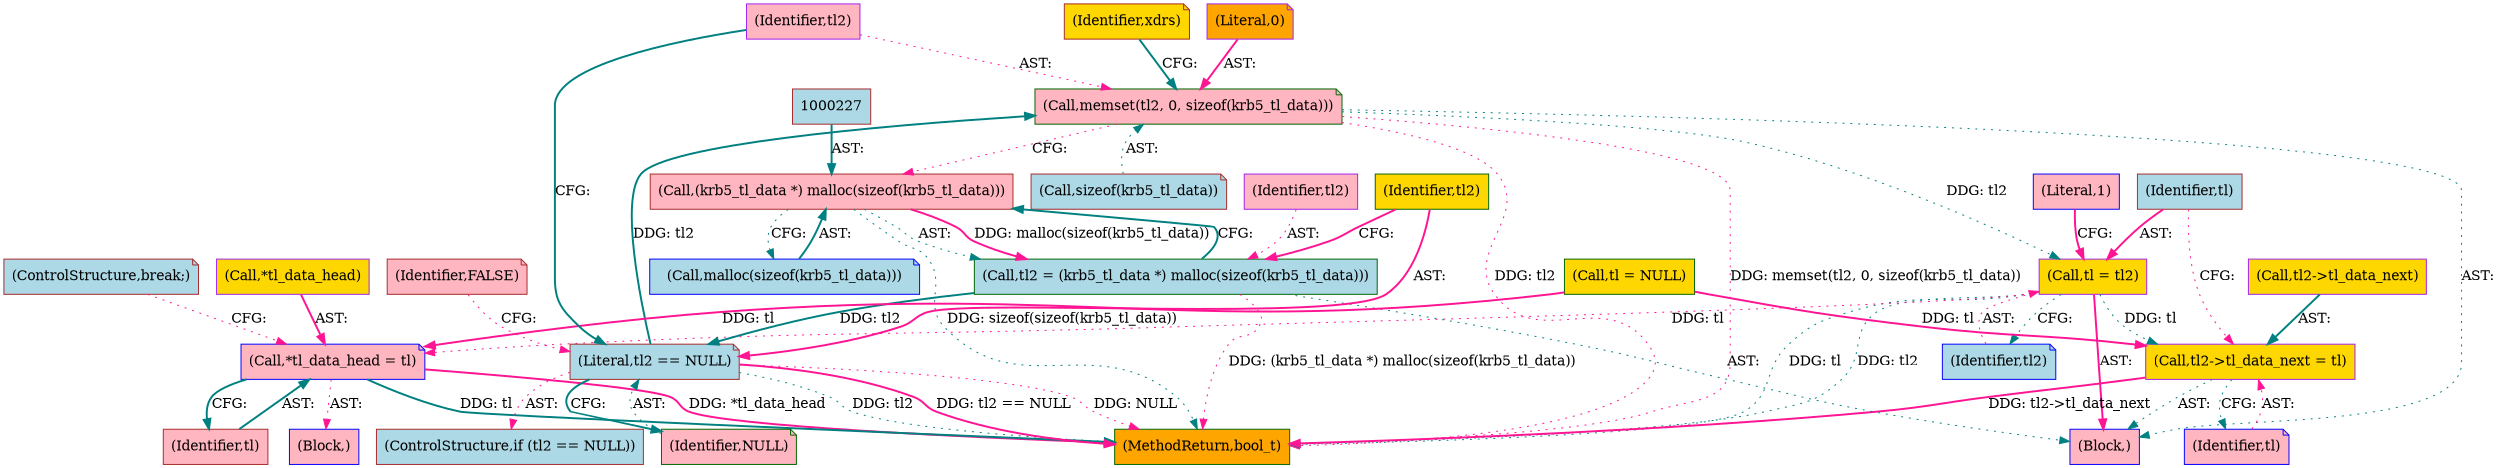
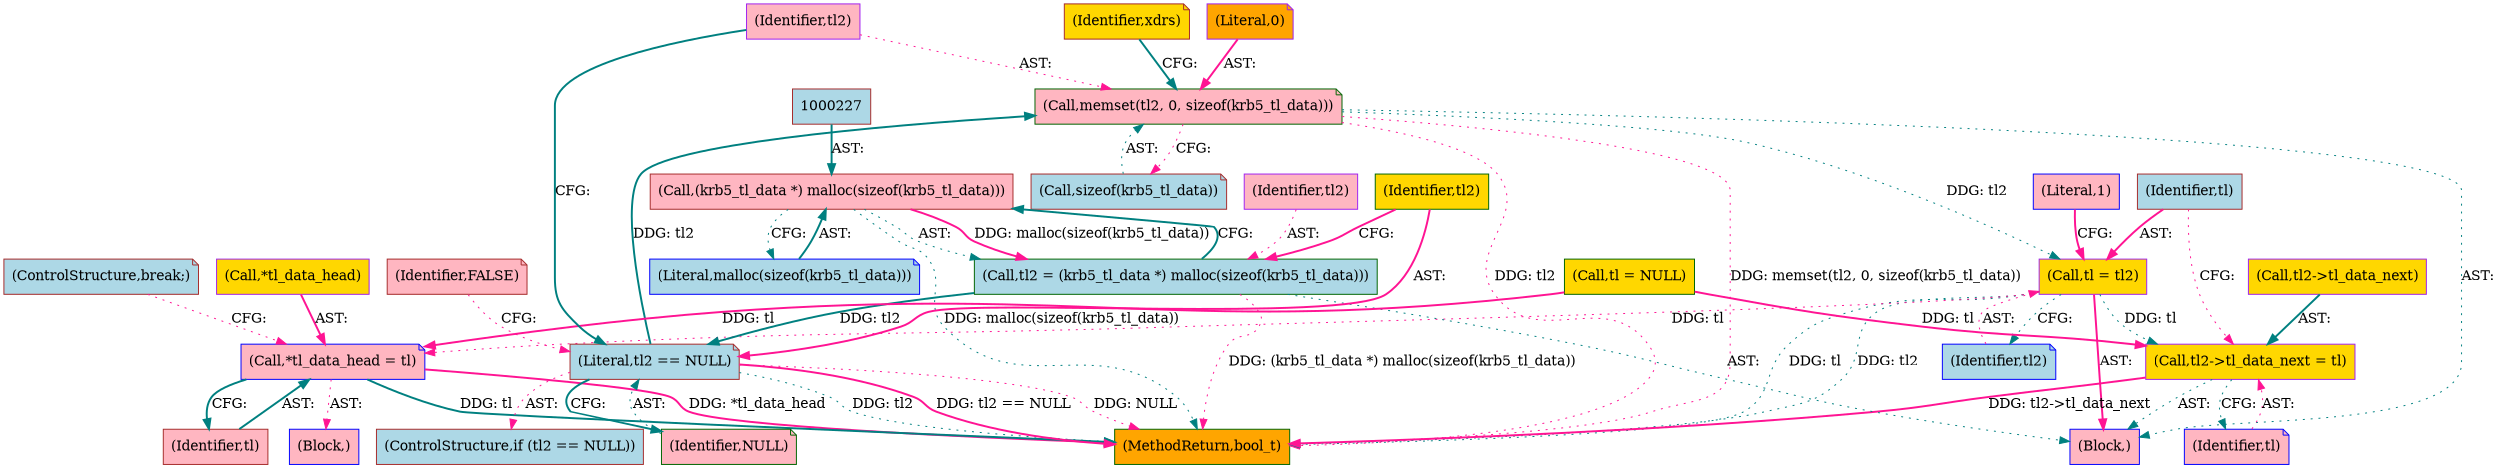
(1015, 148) -> (1173, 147)
(785, 277) -> (785, 277)
(1062, 319) -> (1062, 319)
